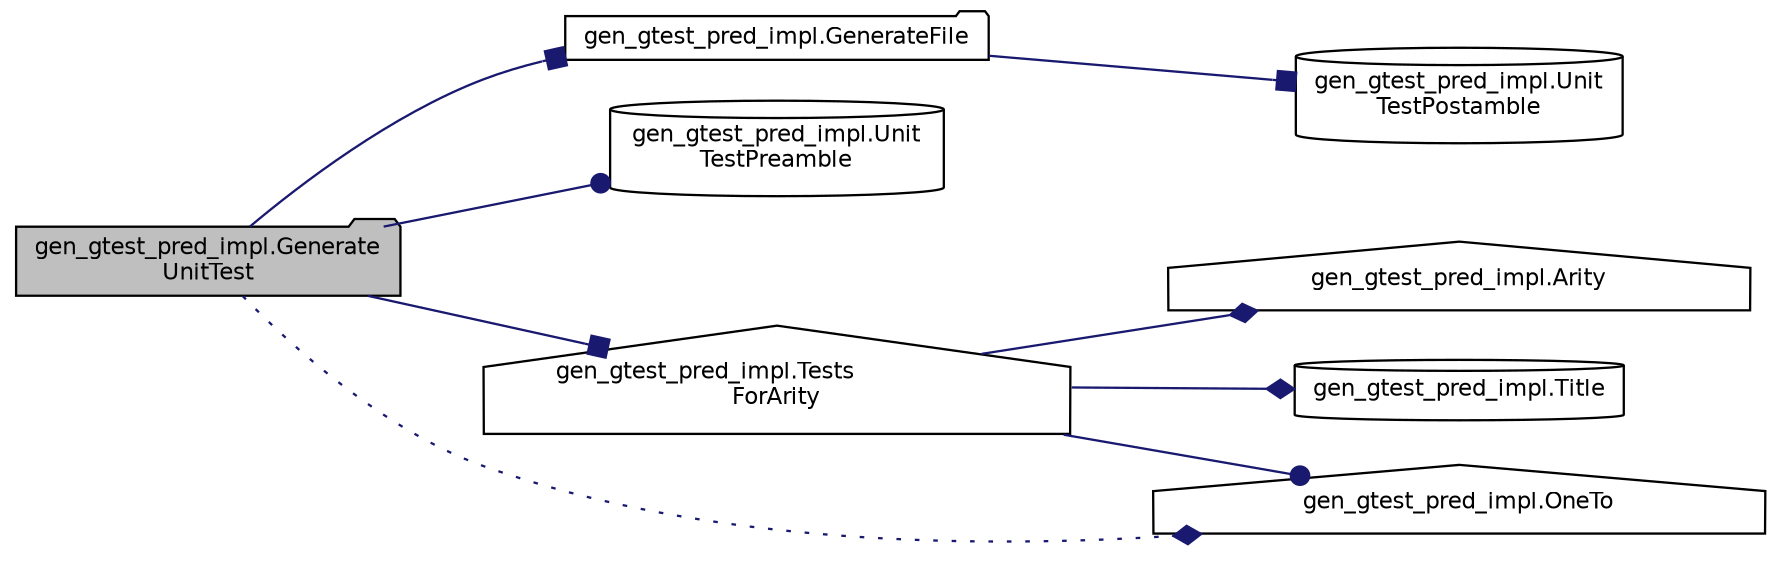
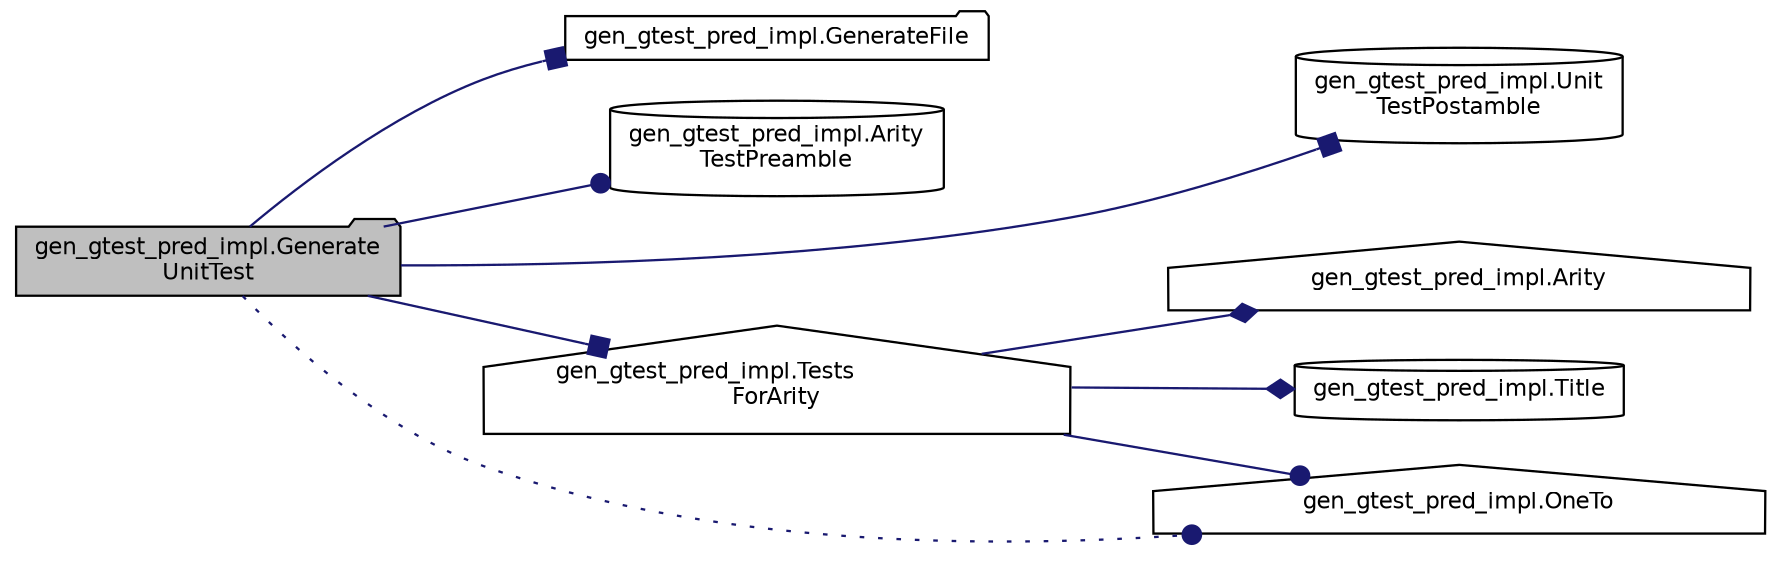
(1131, 68) -> (864, 245)
(777, 148) -> (777, 148)
(682, 516) -> (682, 516)
